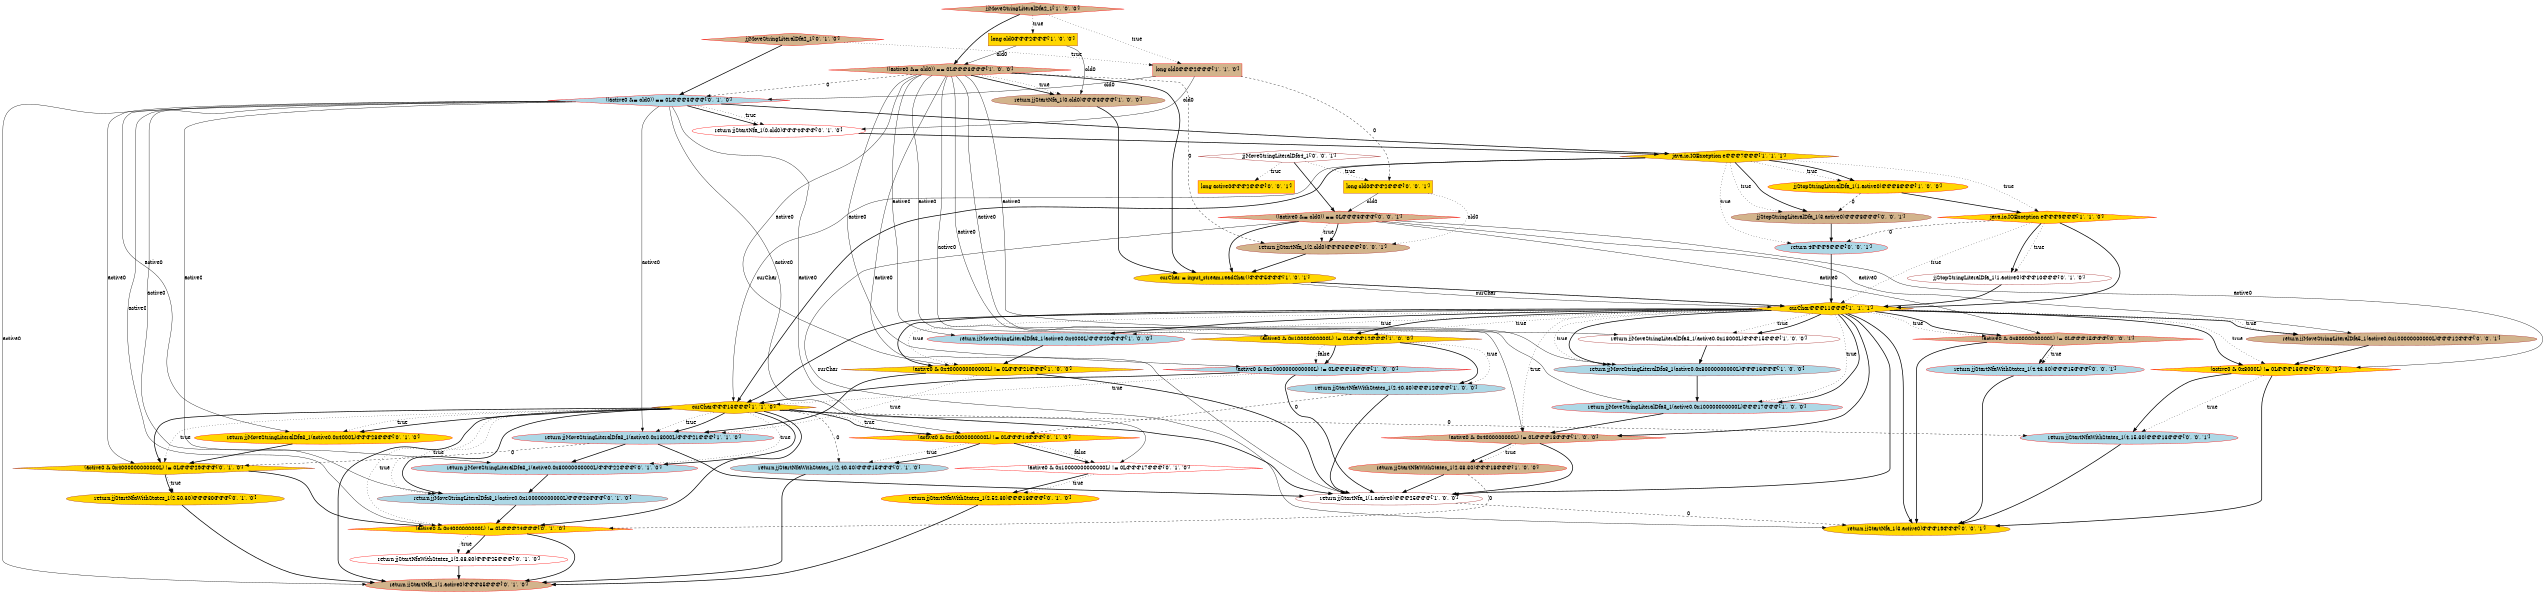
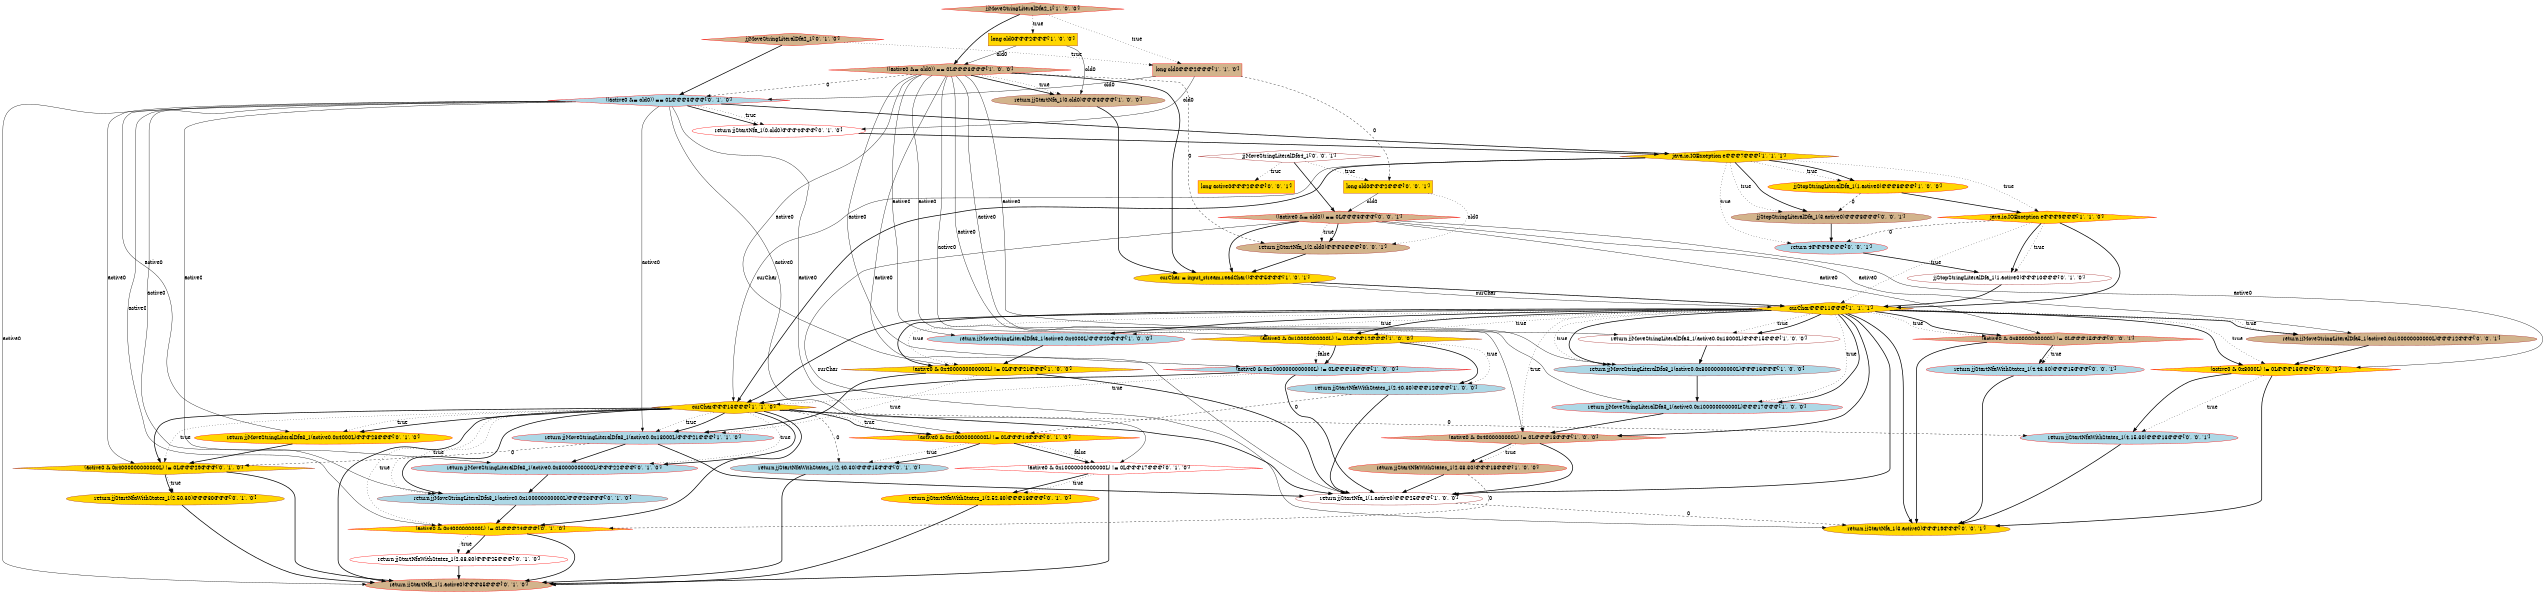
(1831, 276) -> (1919, 262)
(327, 511) -> (295, 540)
none -> (874, 577)
